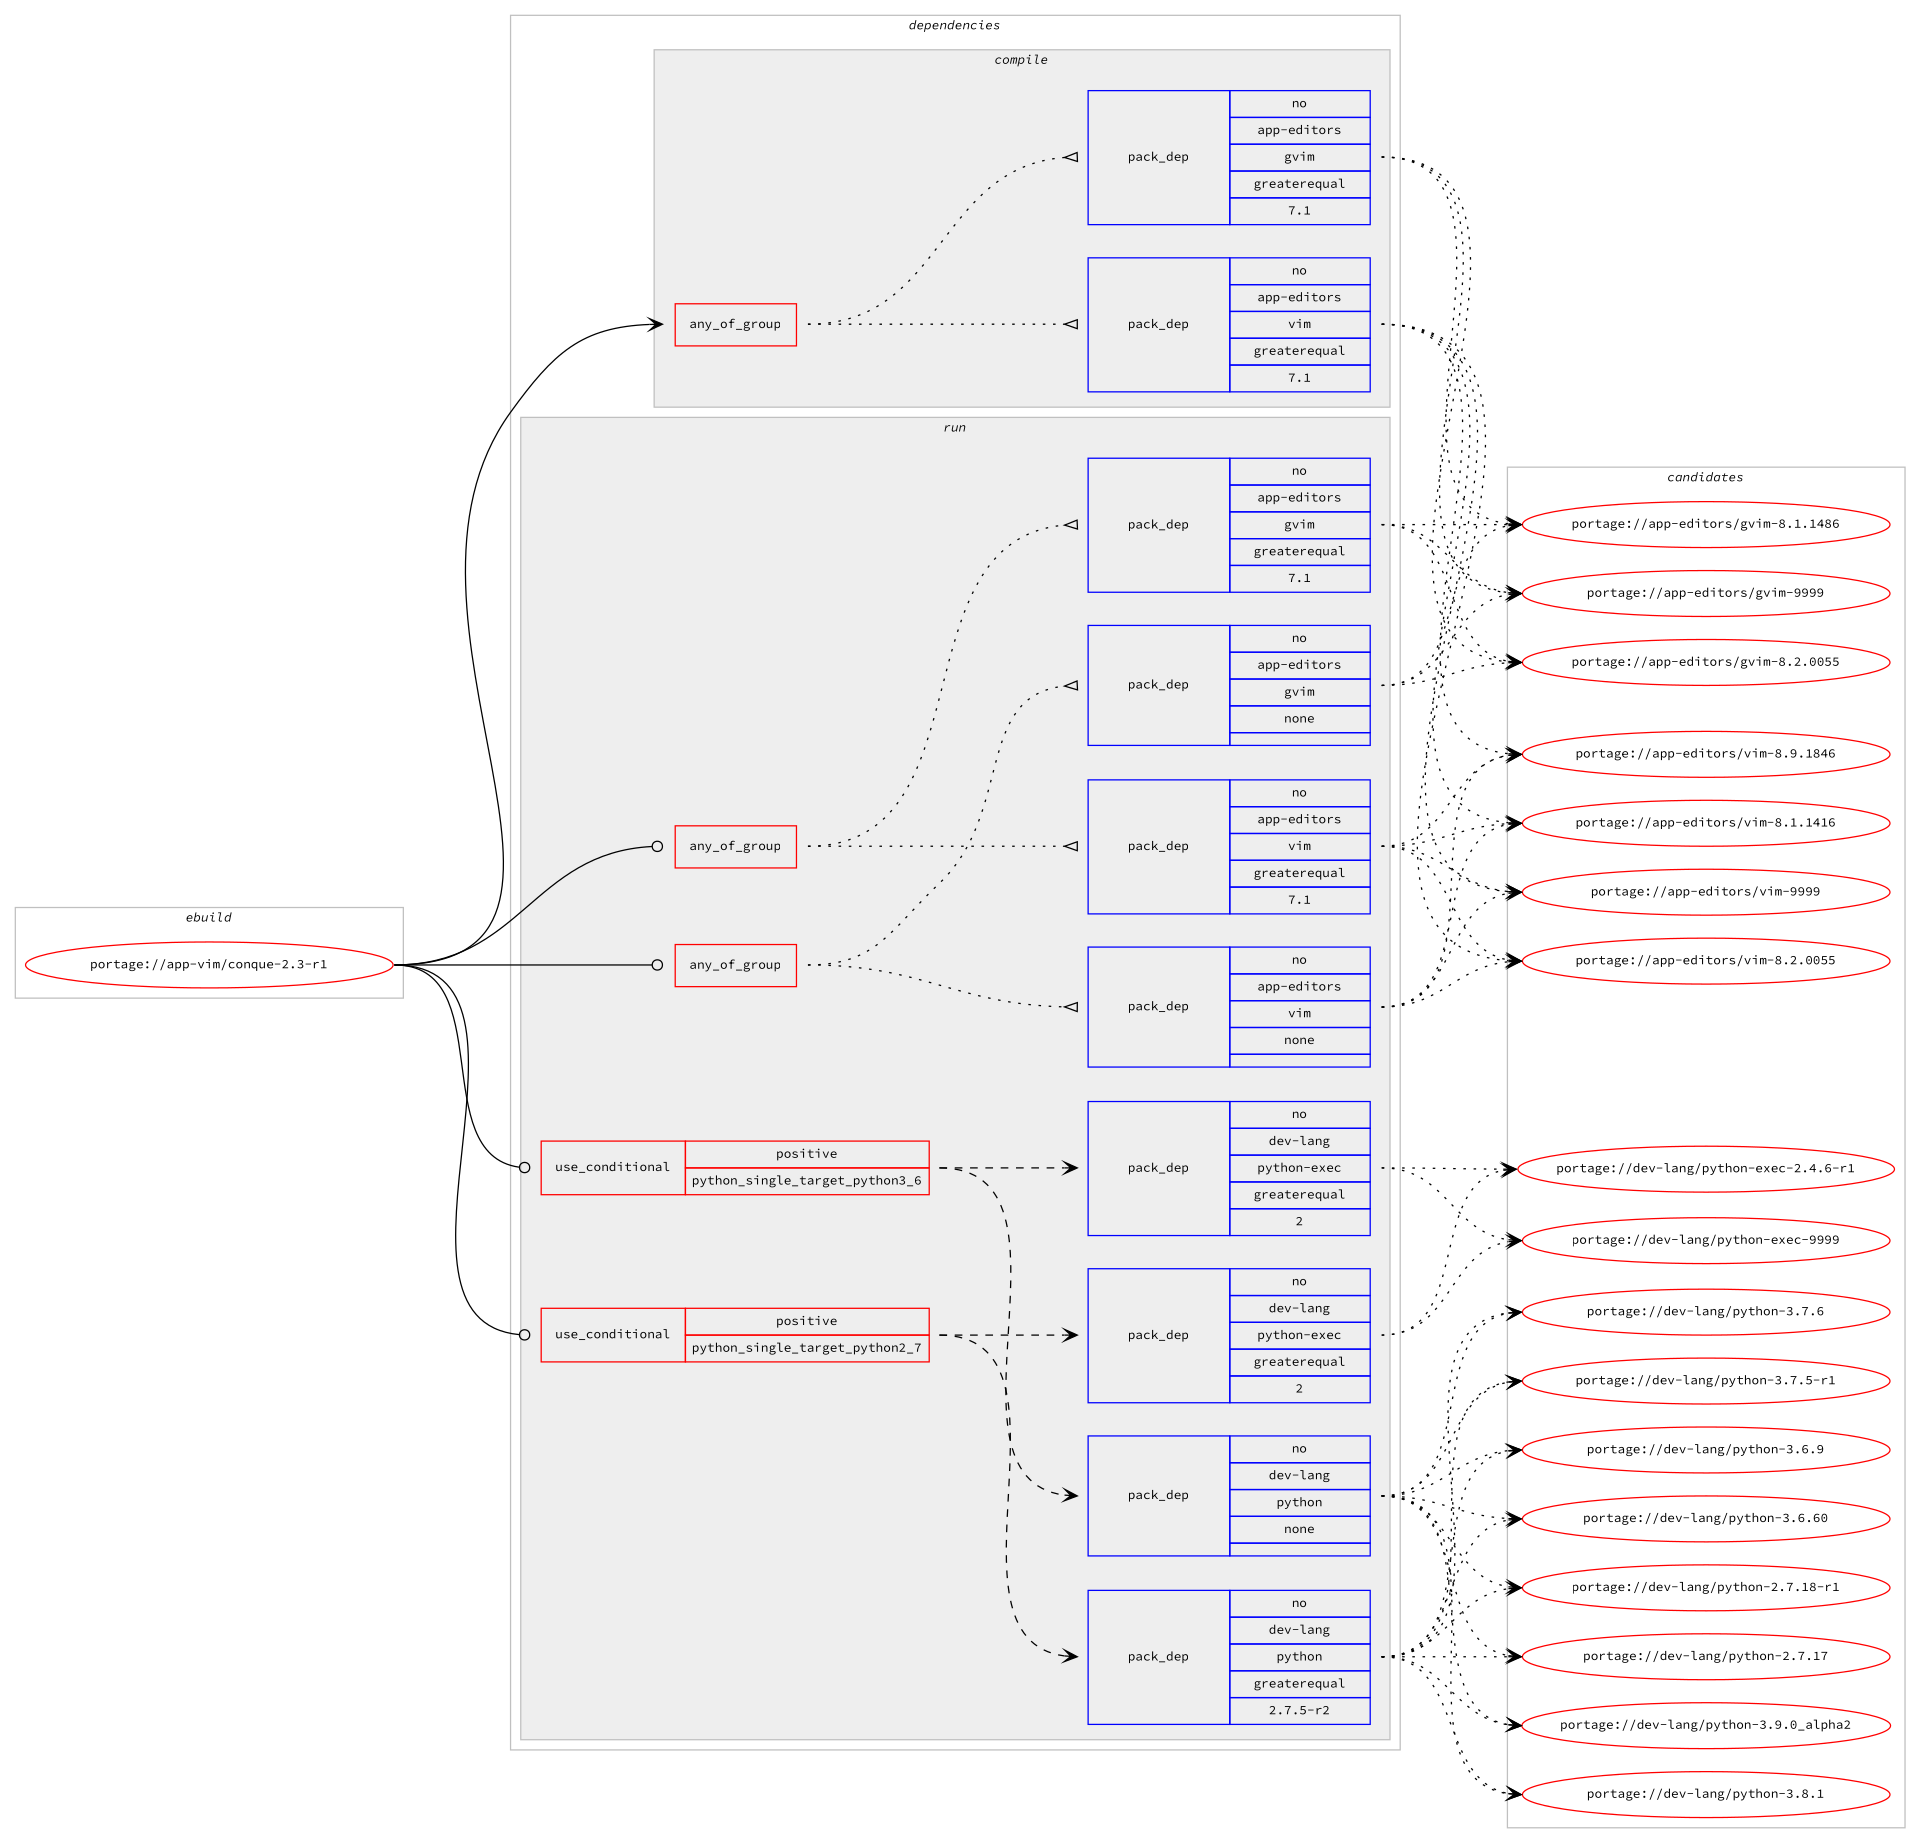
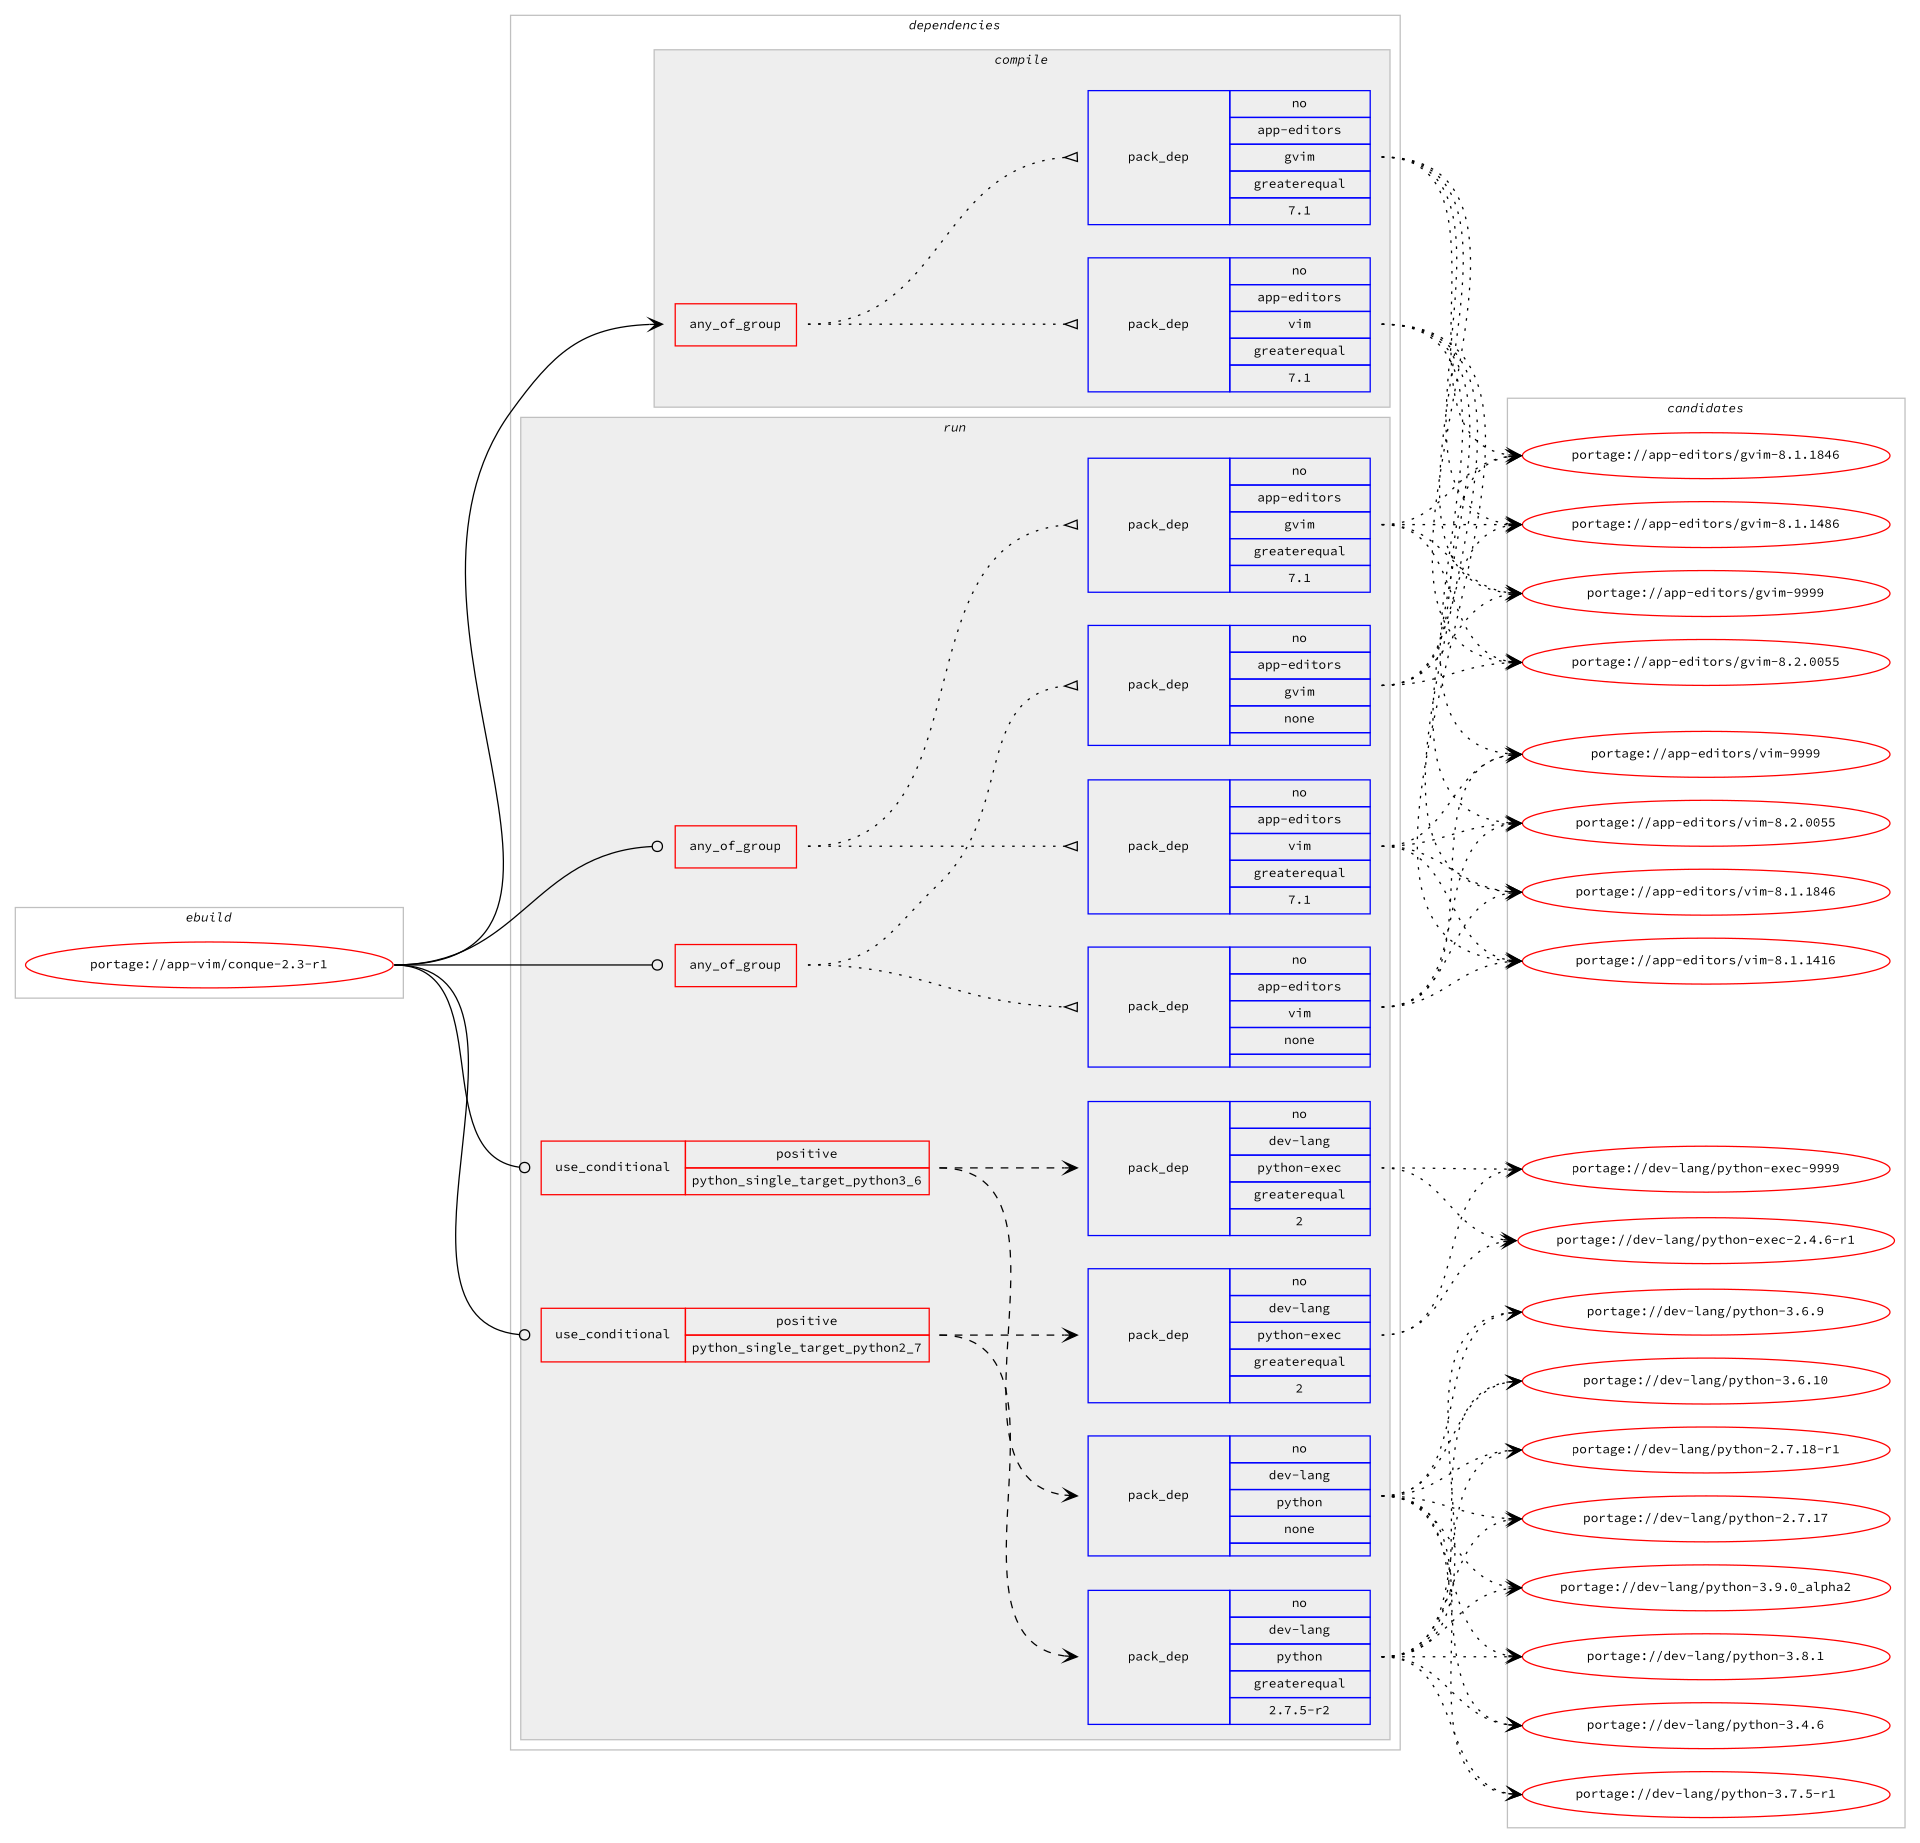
none -> (1706, 456)
(1706, 754) -> (1706, 892)
(1706, 1312) -> (1706, 1726)
(1706, 1519) -> (1706, 1381)
